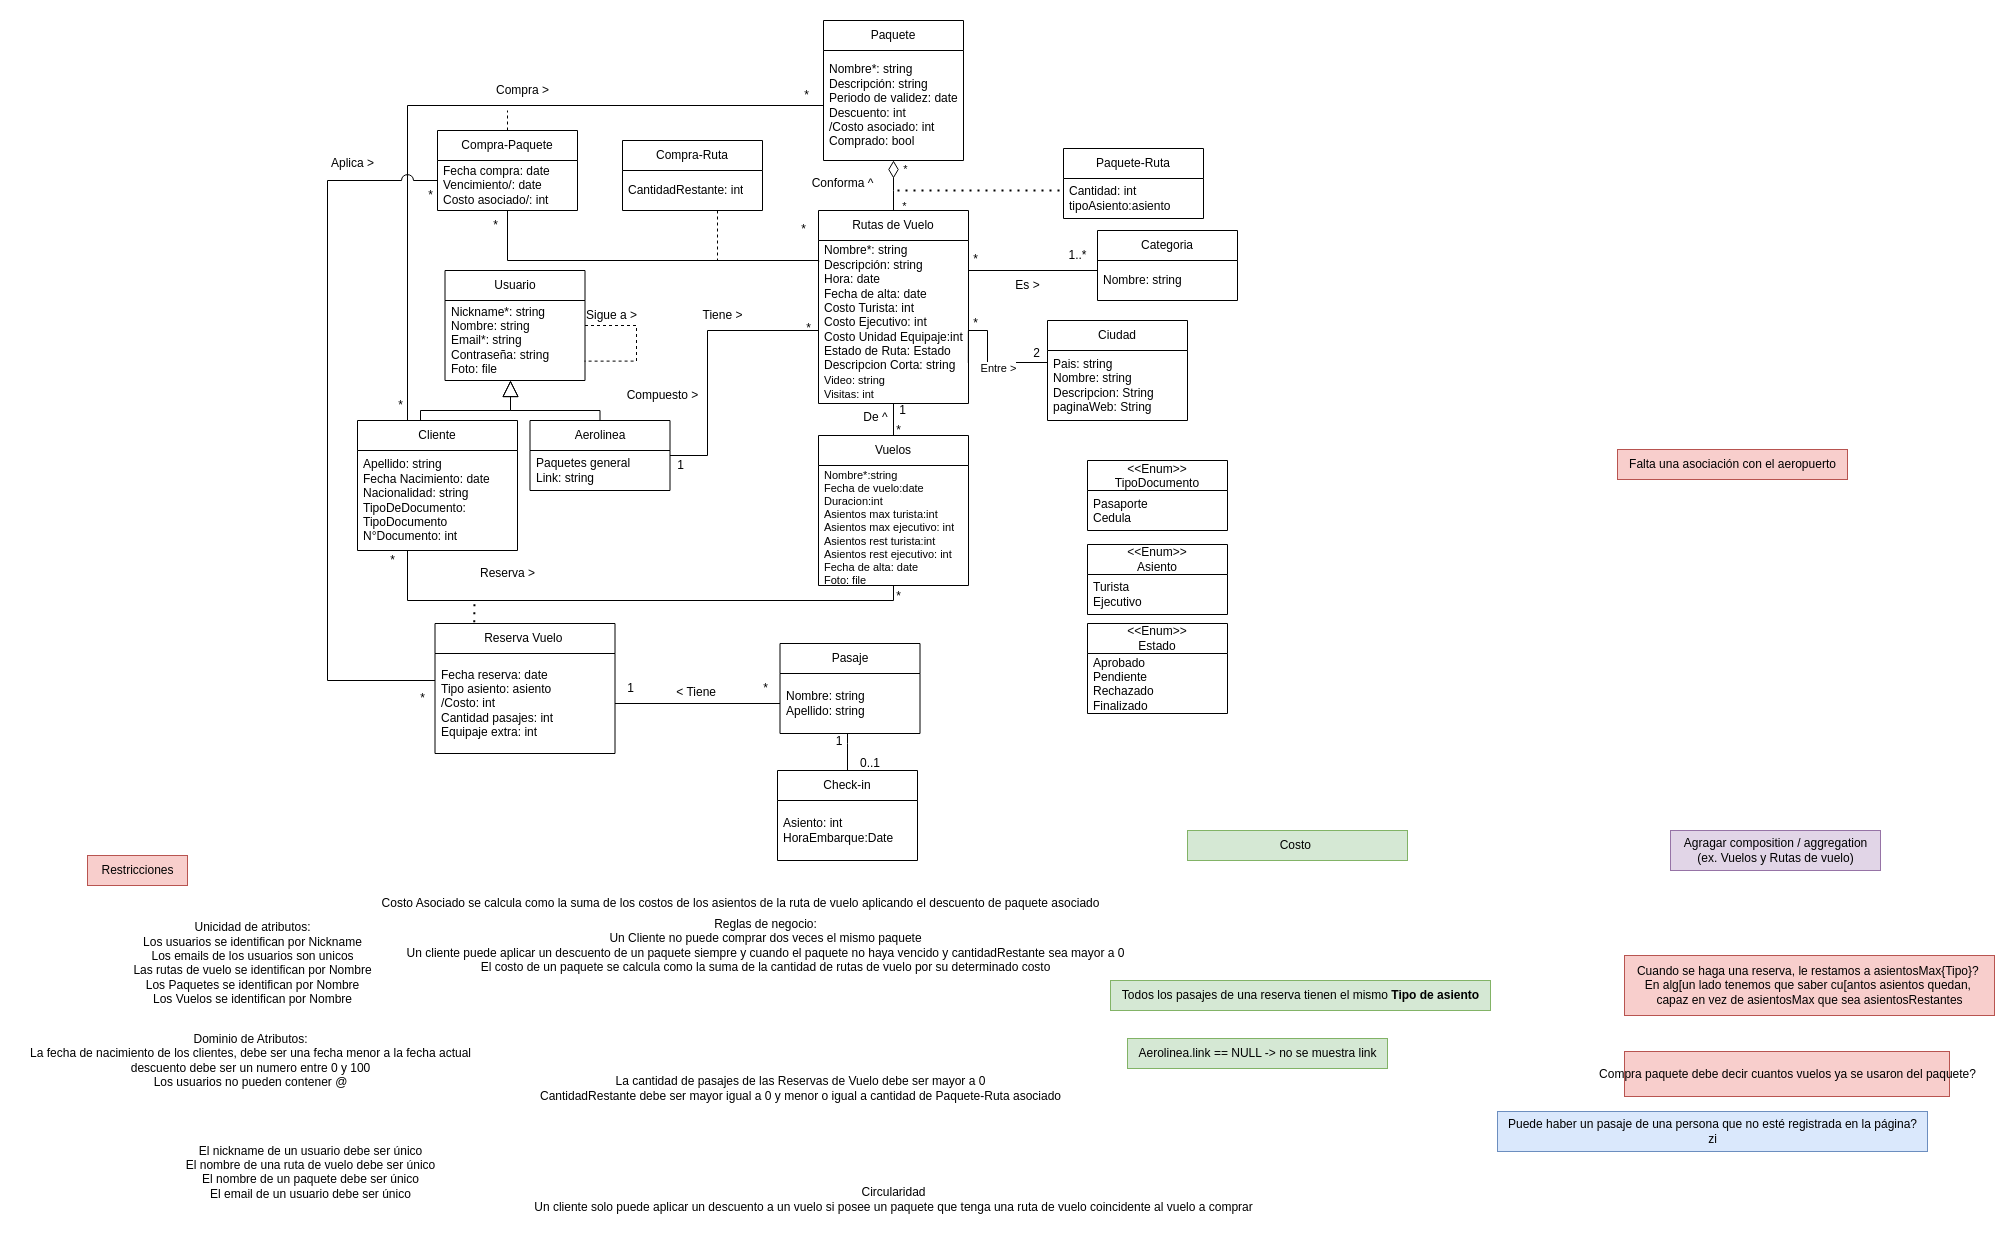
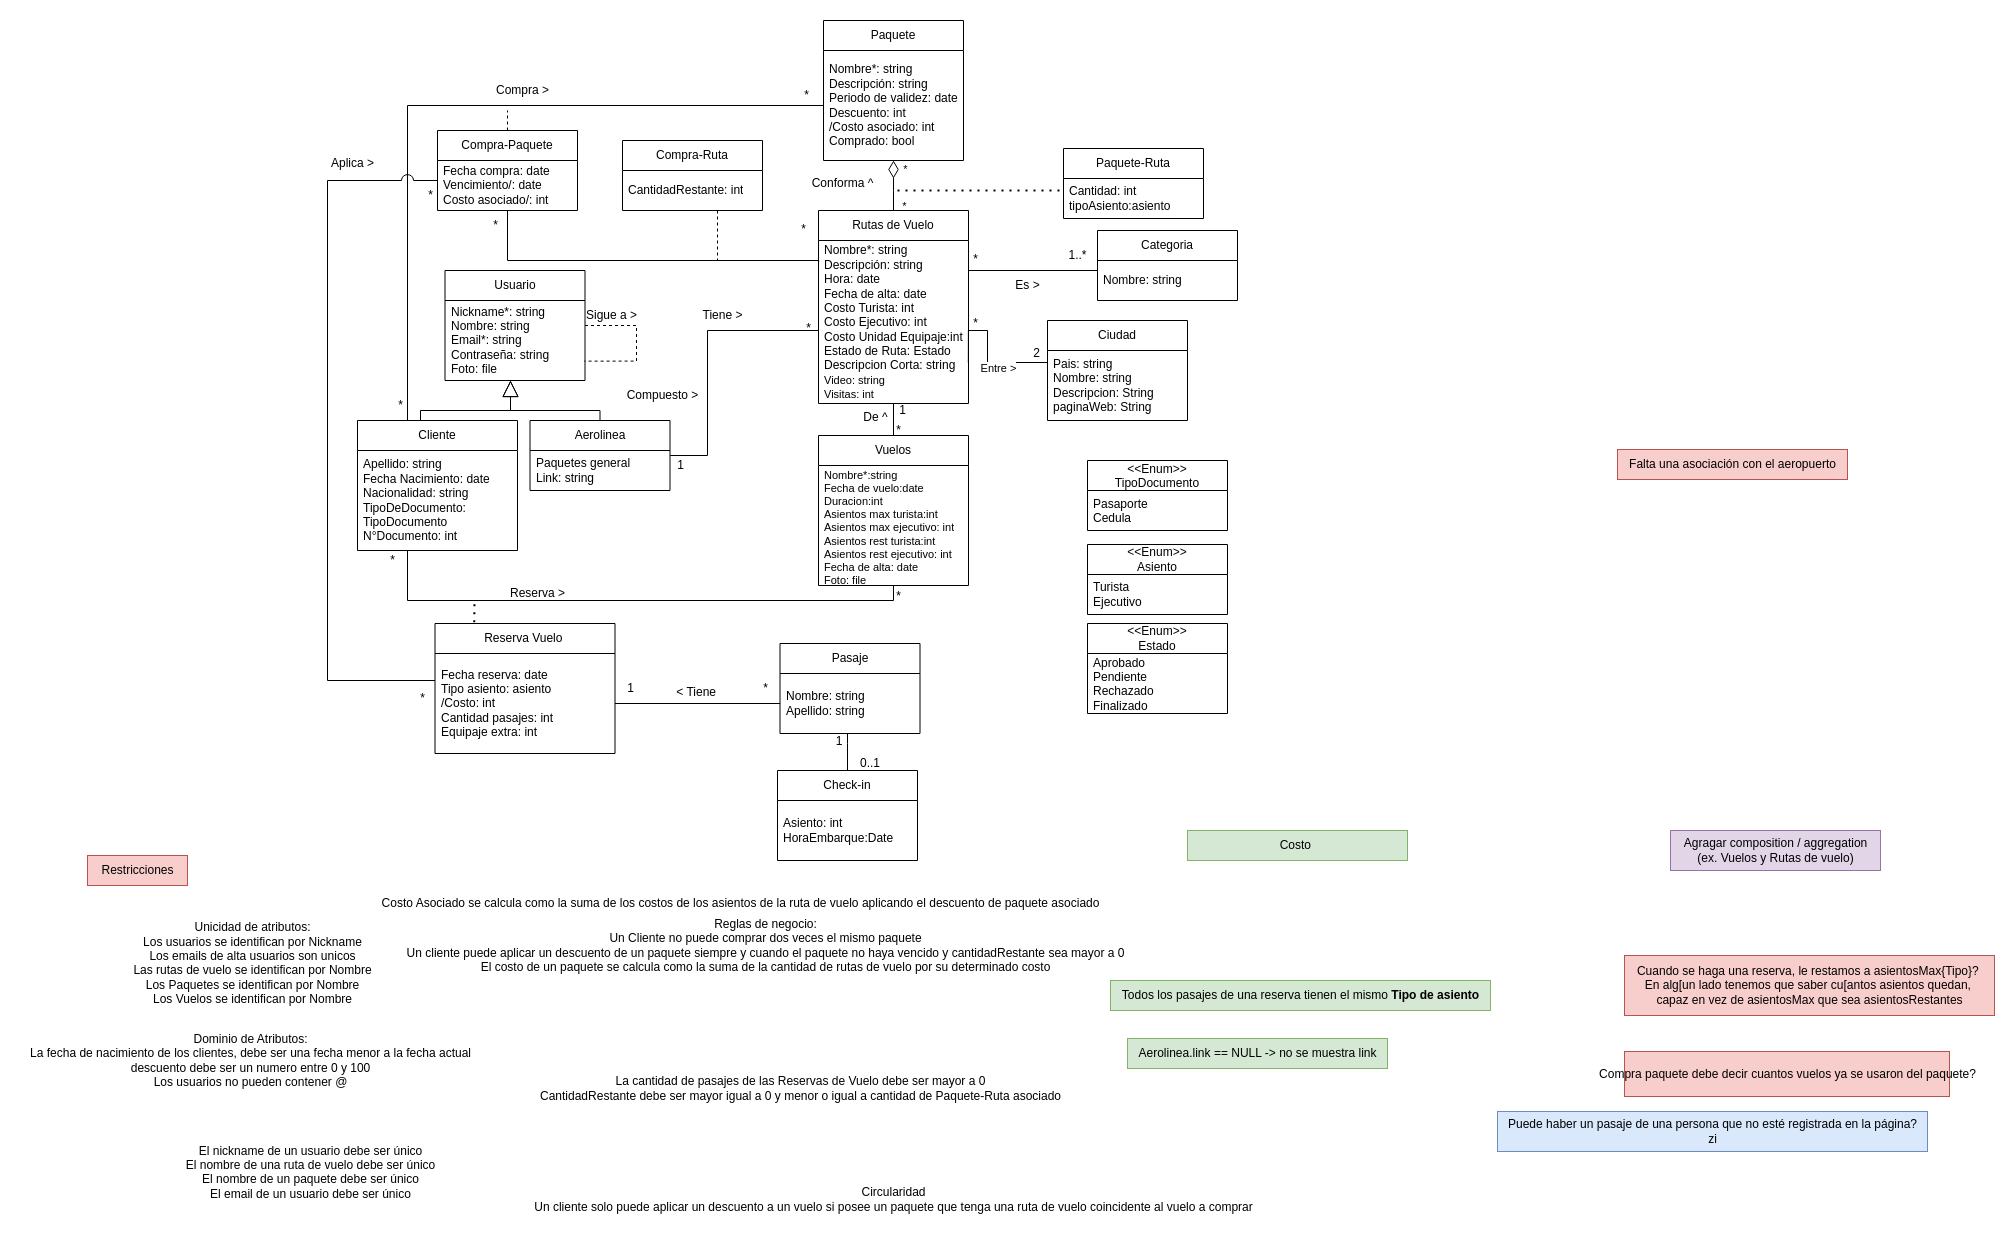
(508, 581) -> (538, 601)
(253, 971) -> (253, 971)
